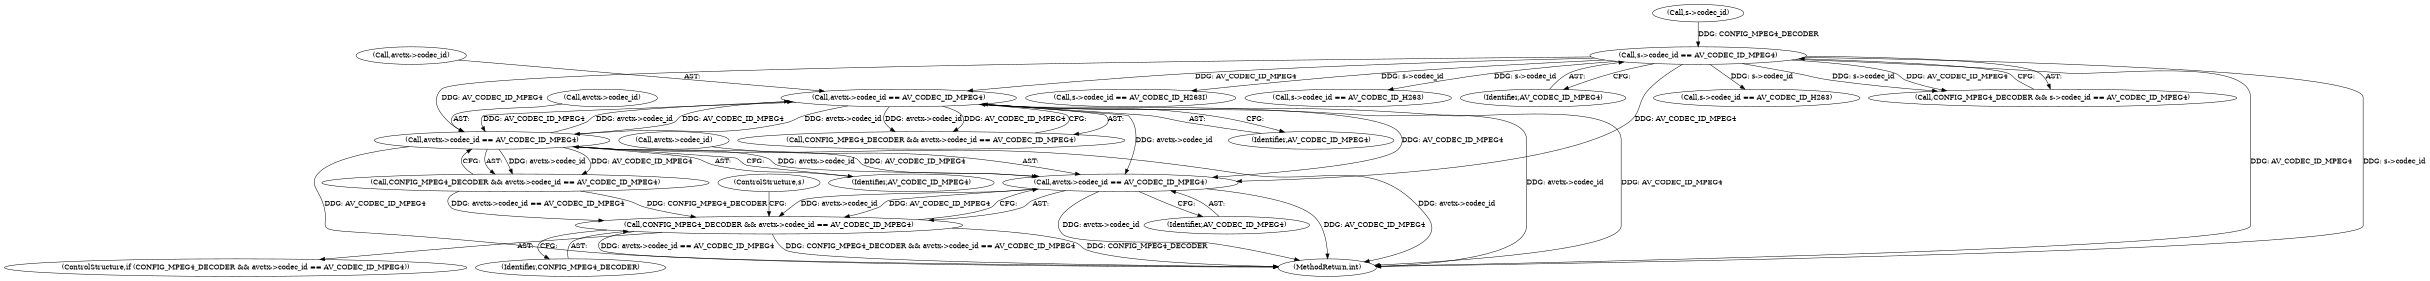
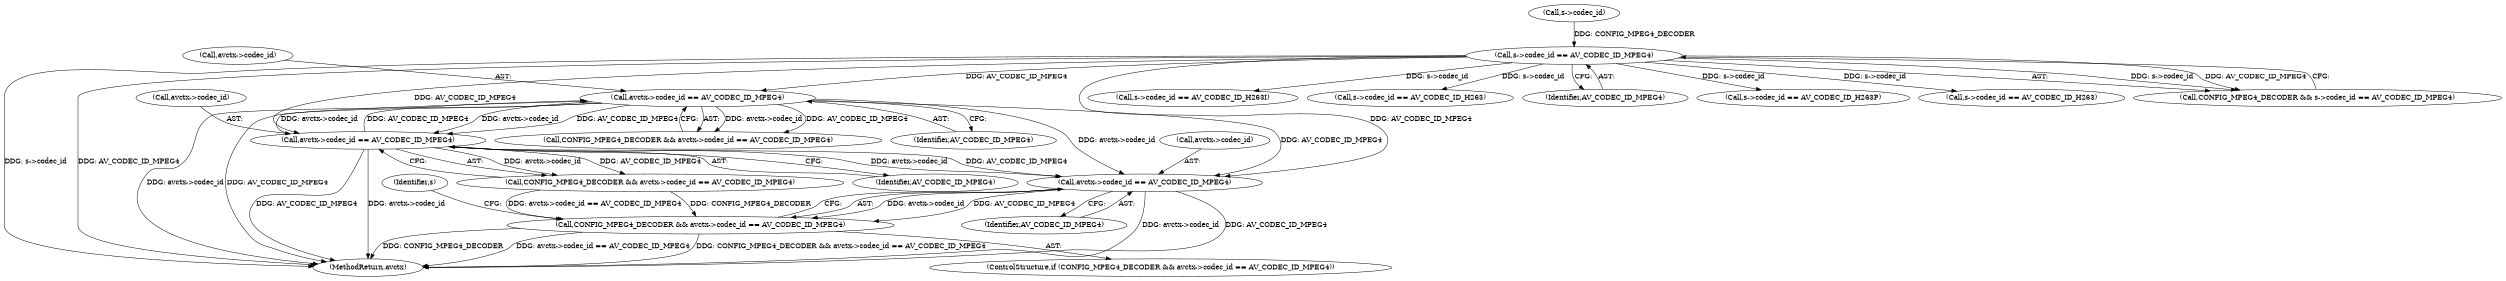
none -> (1803, 98)
(769, 183) -> (415, 183)
(571, 268) -> none
(1327, 268) -> (368, 268)
